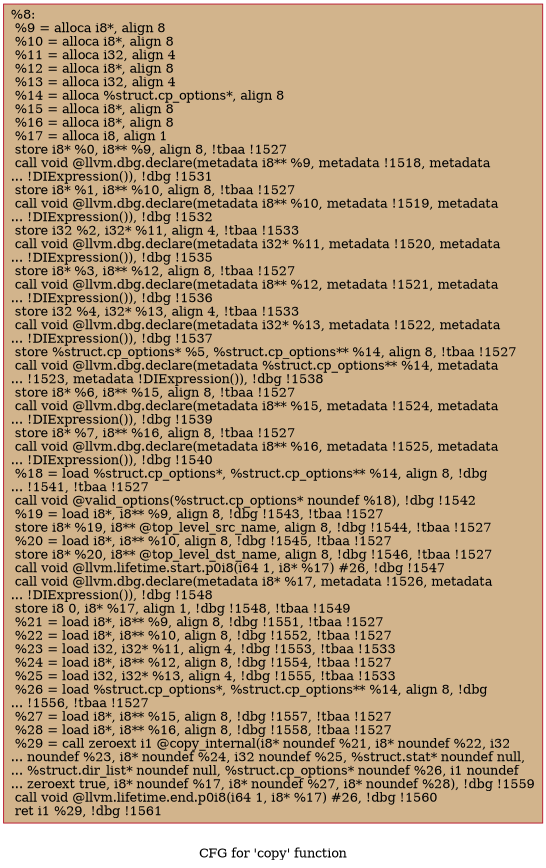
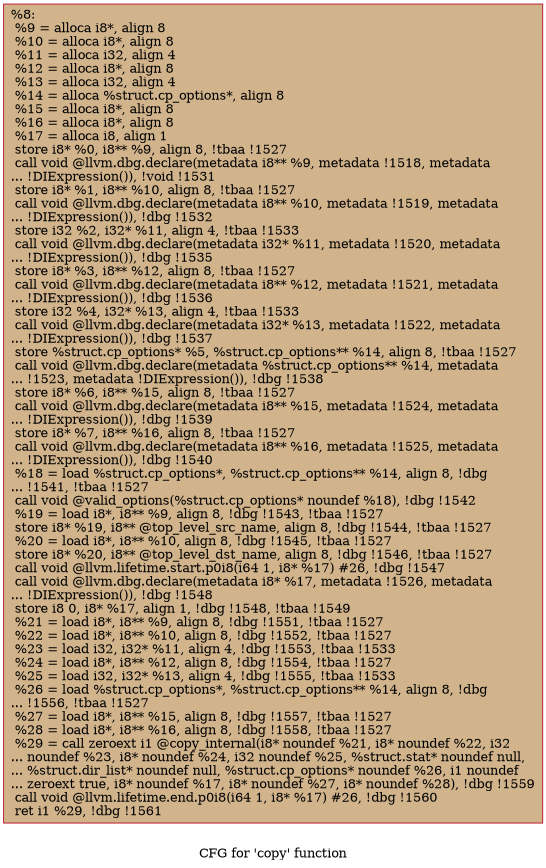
(112, 177) -> (113, 177)
